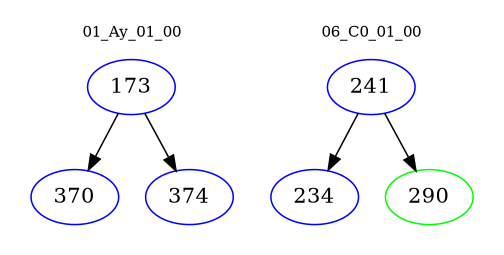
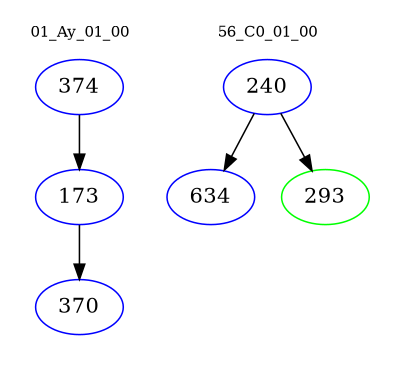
(372, 33) -> (268, 33)
(371, 87) -> (267, 87)
(157, 135) -> (79, 135)
(315, 197) -> (211, 197)
(429, 197) -> (325, 197)
